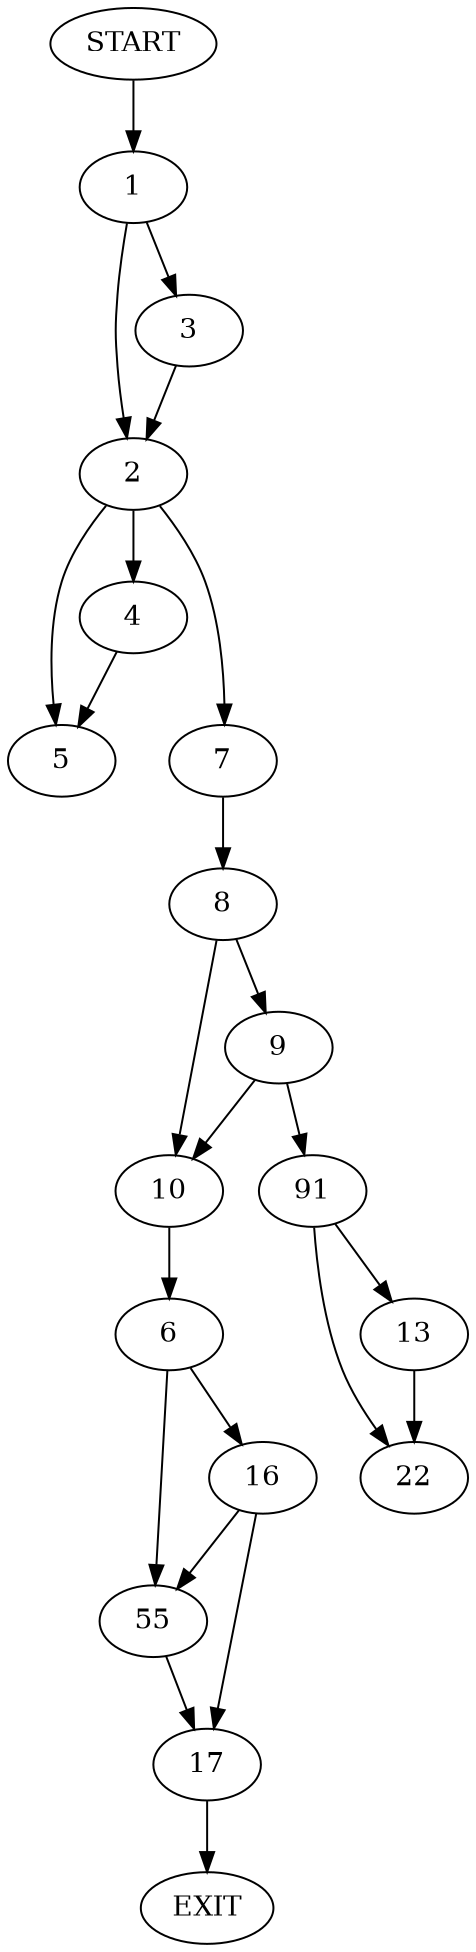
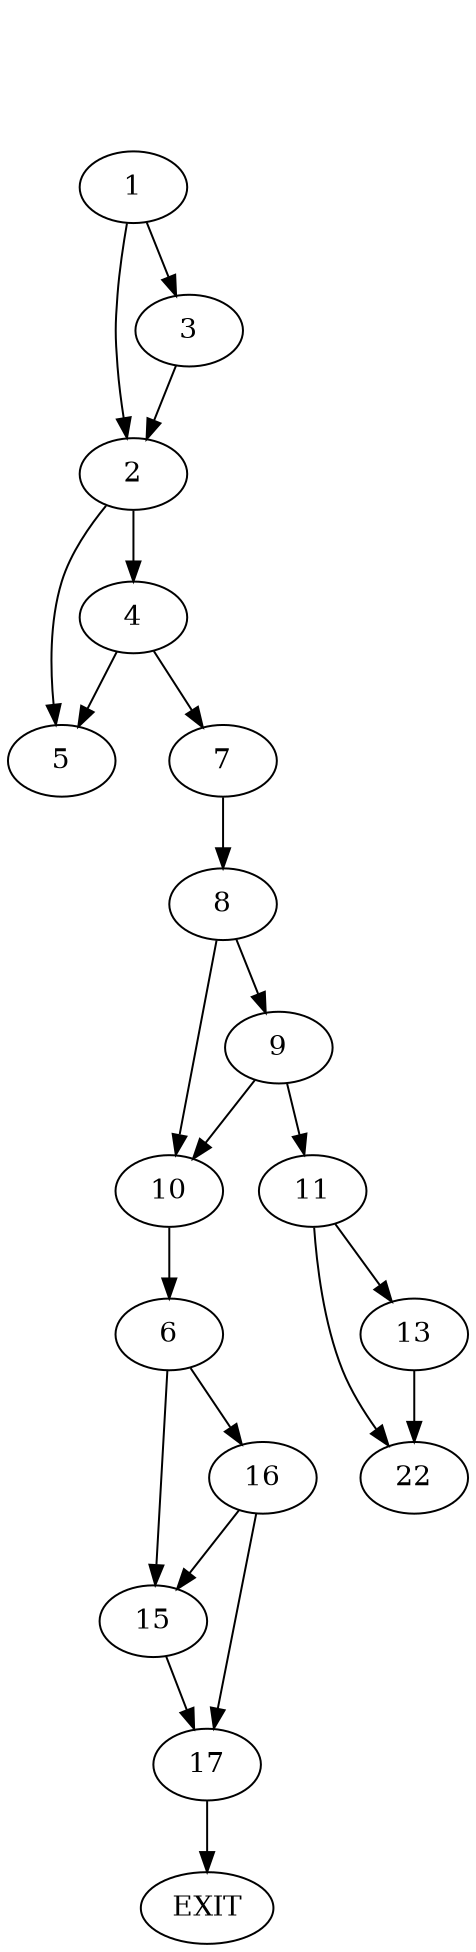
(133, 44) -> none
(211, 599) -> (173, 681)
(313, 1191) -> (313, 1191)
(153, 1621) -> (153, 1621)
